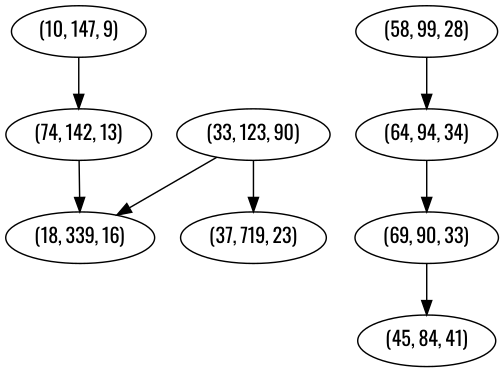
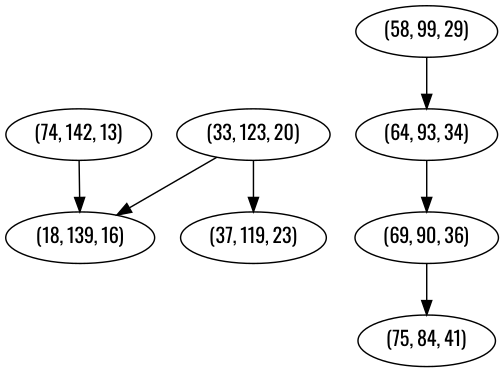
(79, 32) -> none
(427, 32) -> (427, 32)
(253, 135) -> (253, 135)
(427, 135) -> (427, 135)
(80, 238) -> (80, 238)
(253, 238) -> (253, 238)
(427, 238) -> (427, 238)
(427, 341) -> (427, 341)
